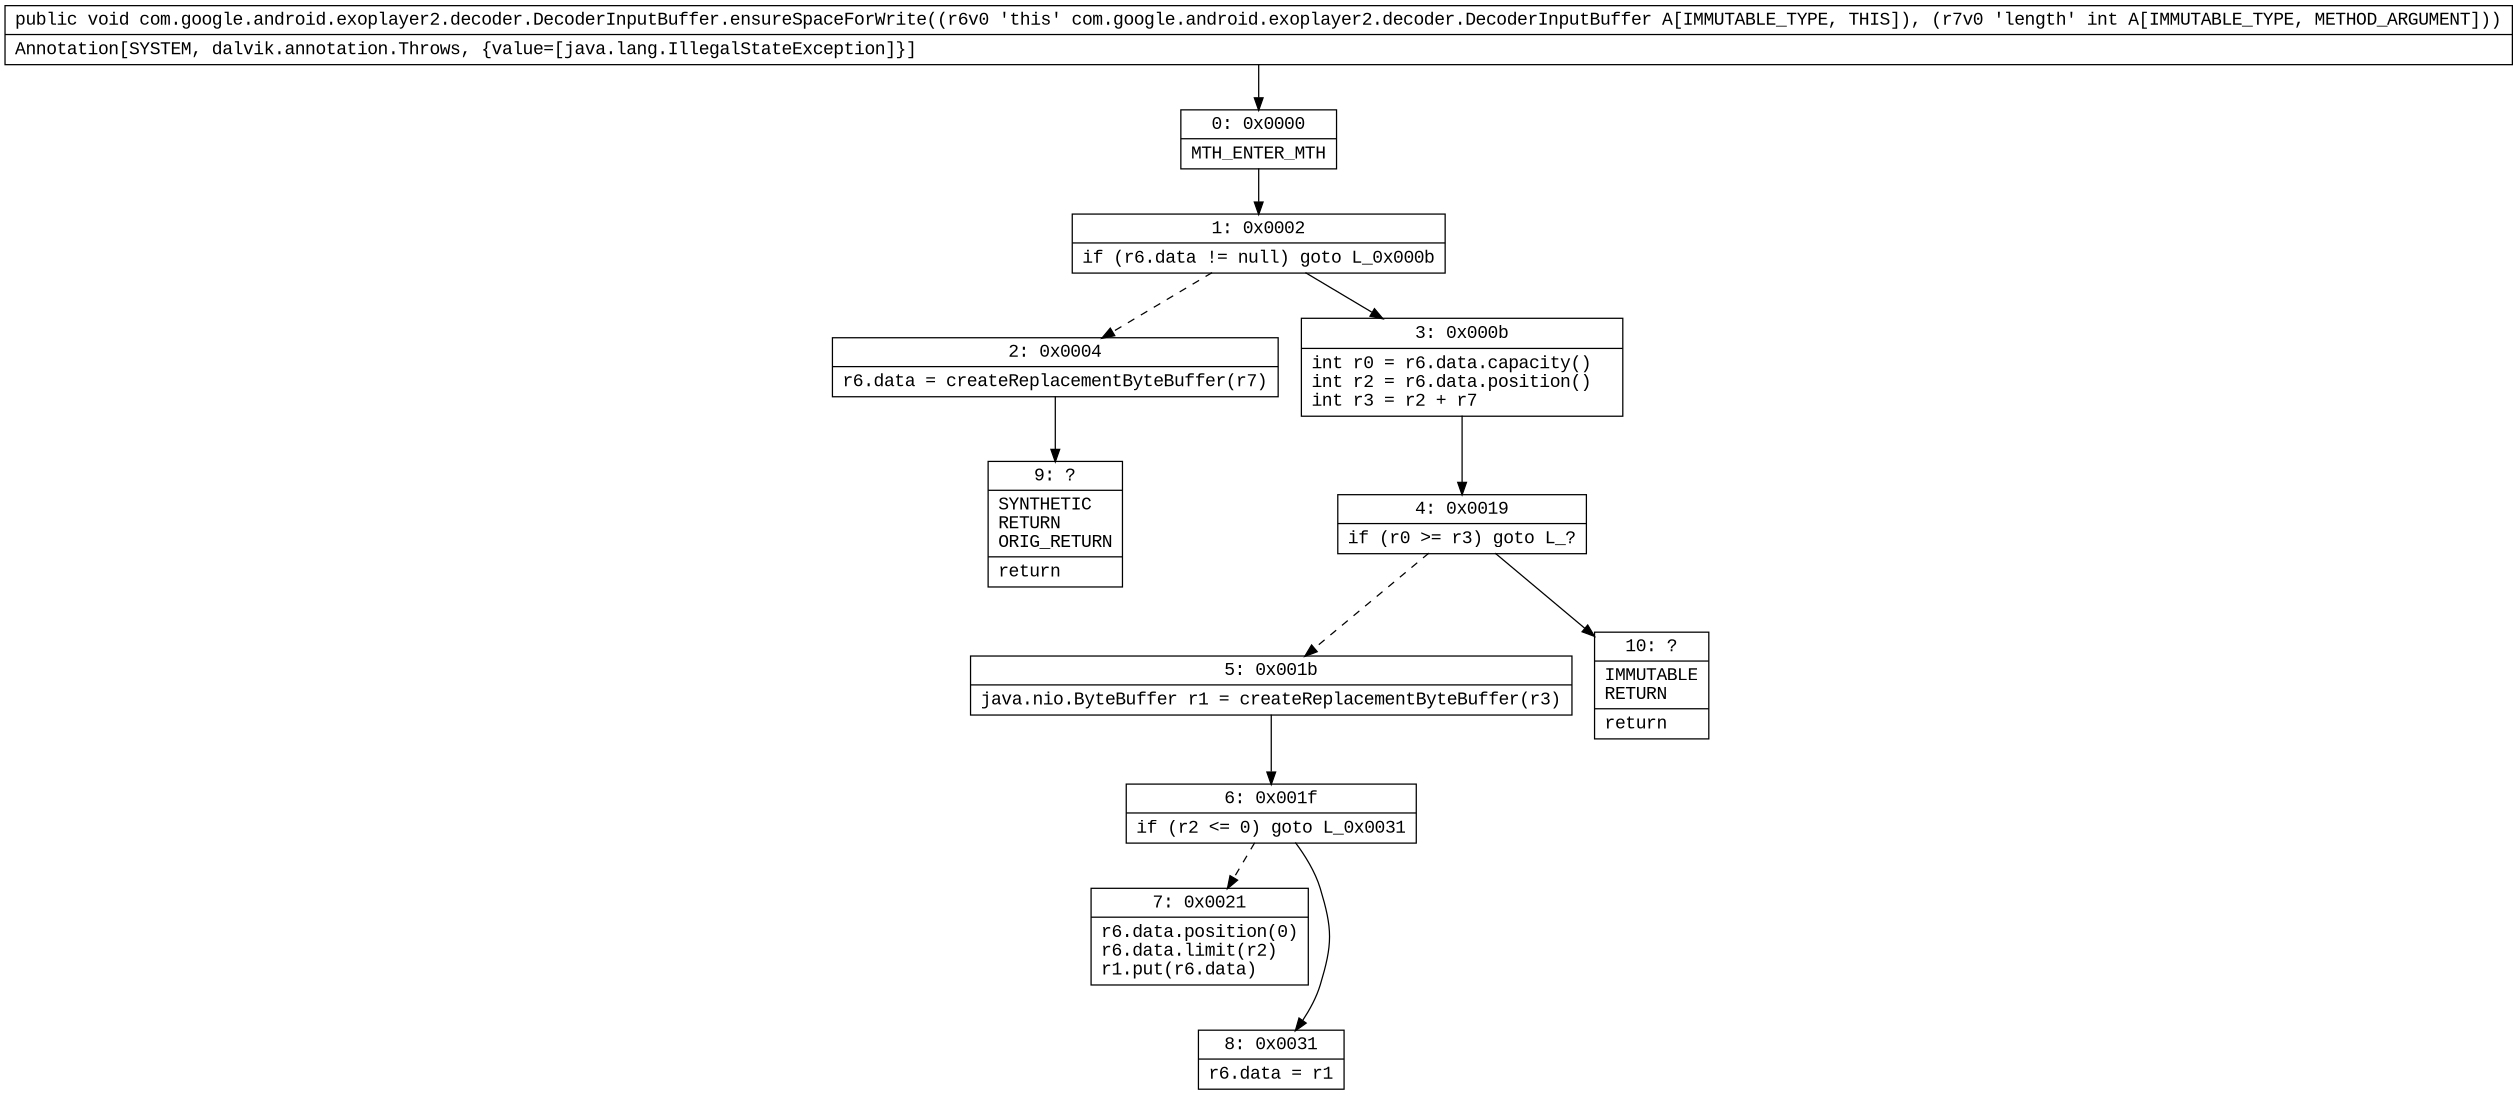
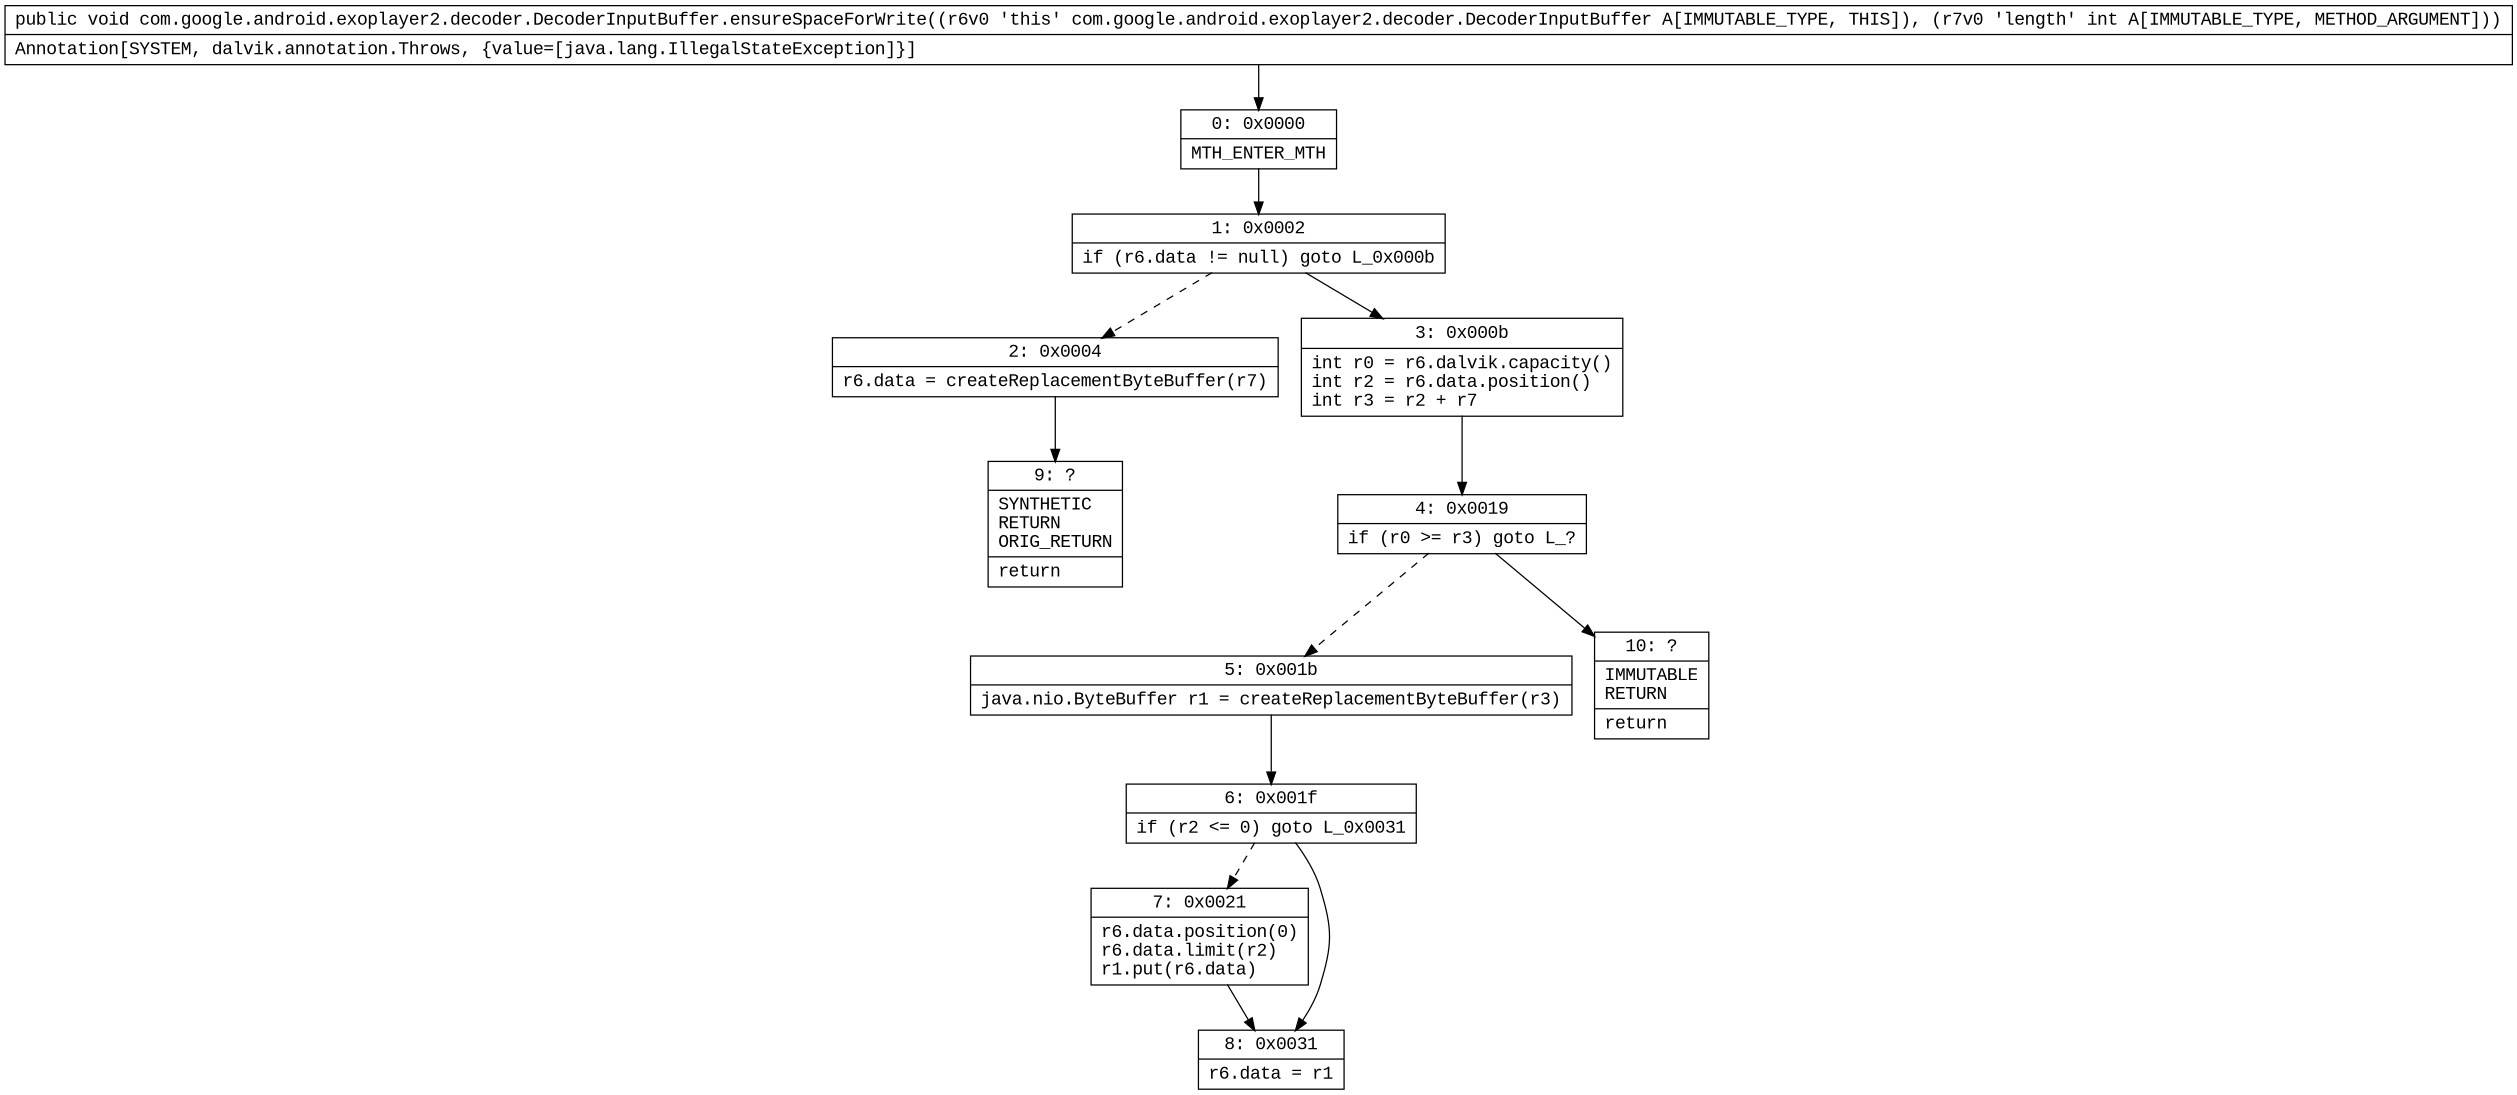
(1451, 363) -> (1462, 363)
none -> (1238, 1002)
